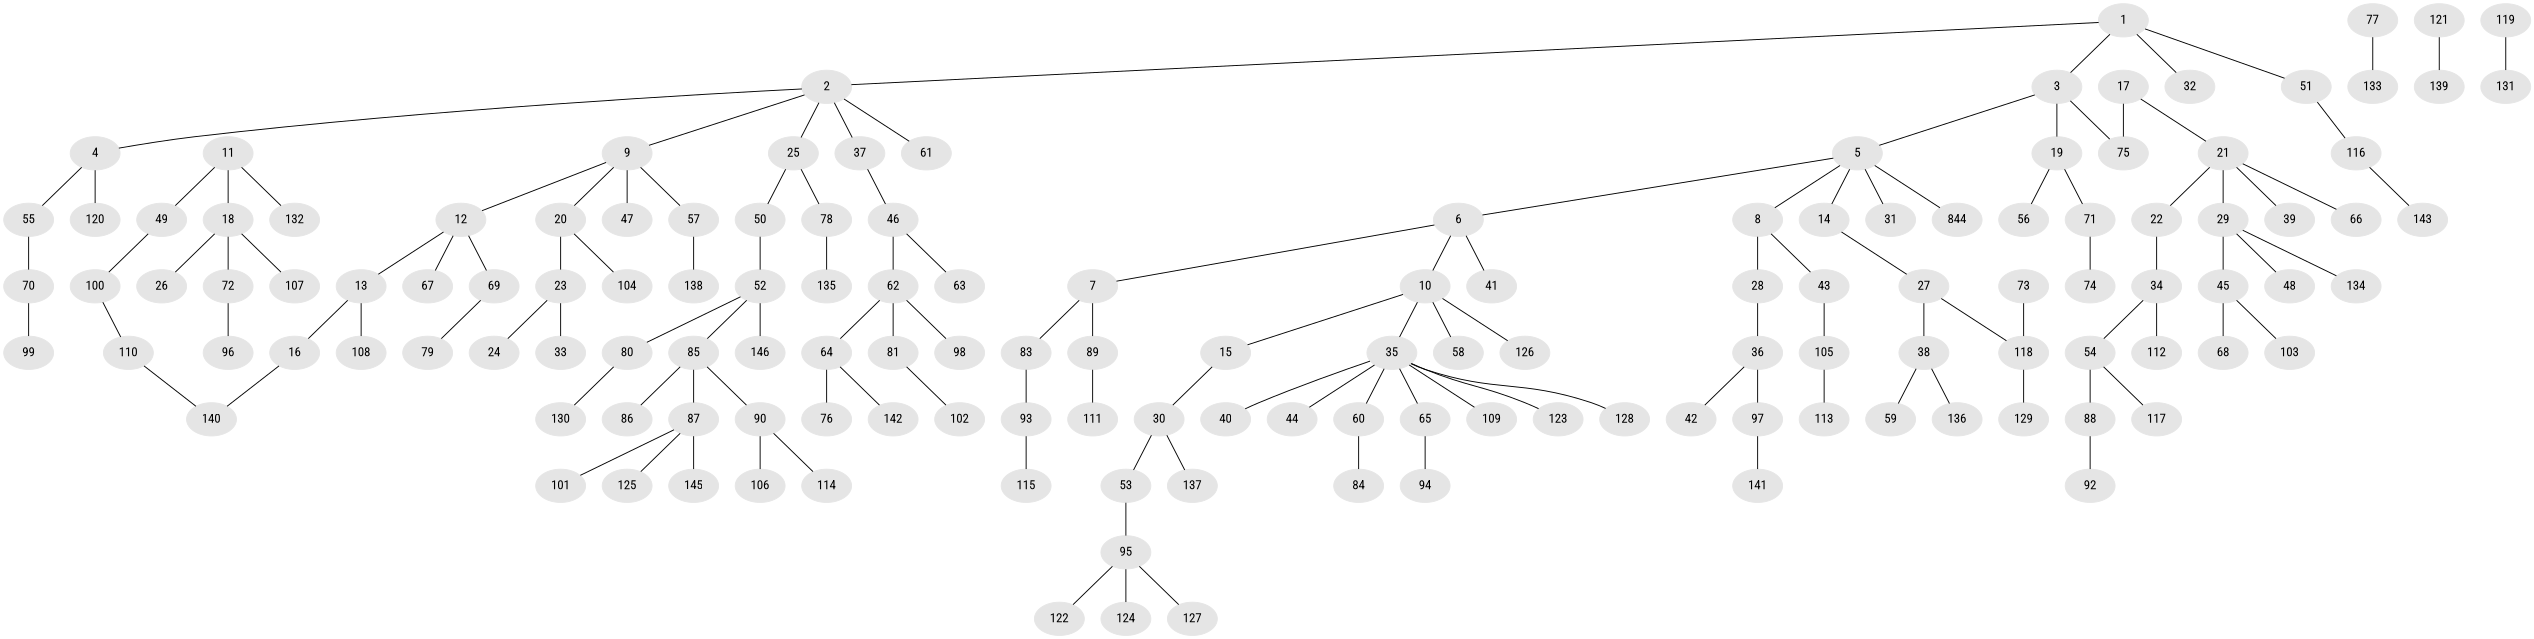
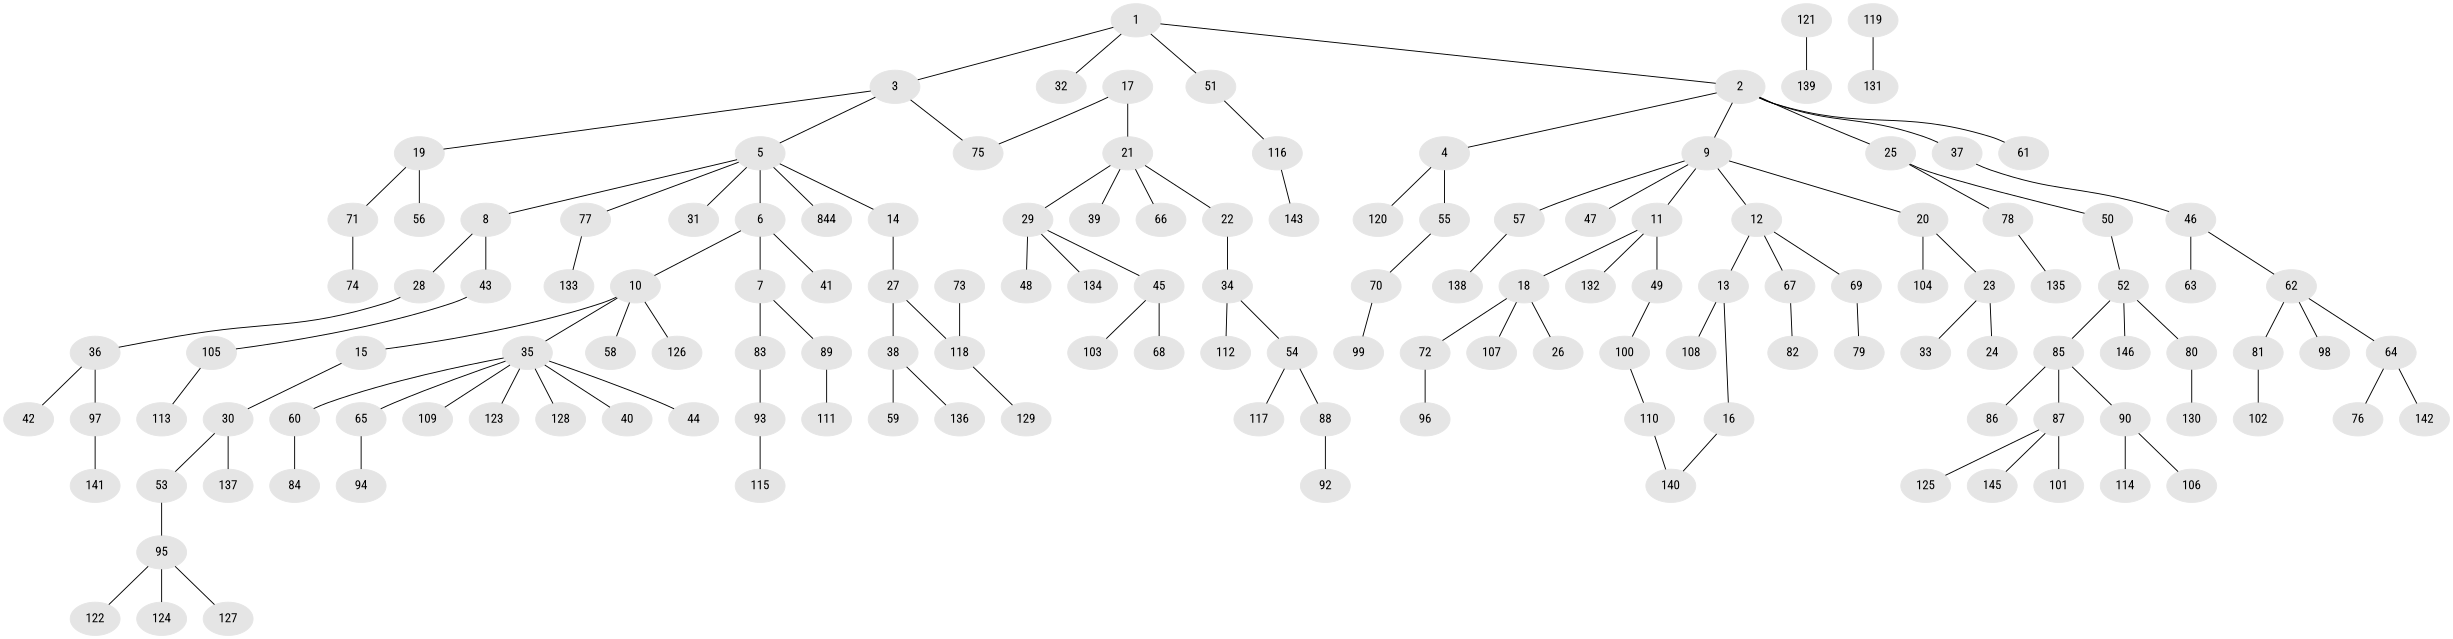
none -> (673, 187)
none -> (1682, 187)
none -> (1793, 353)
